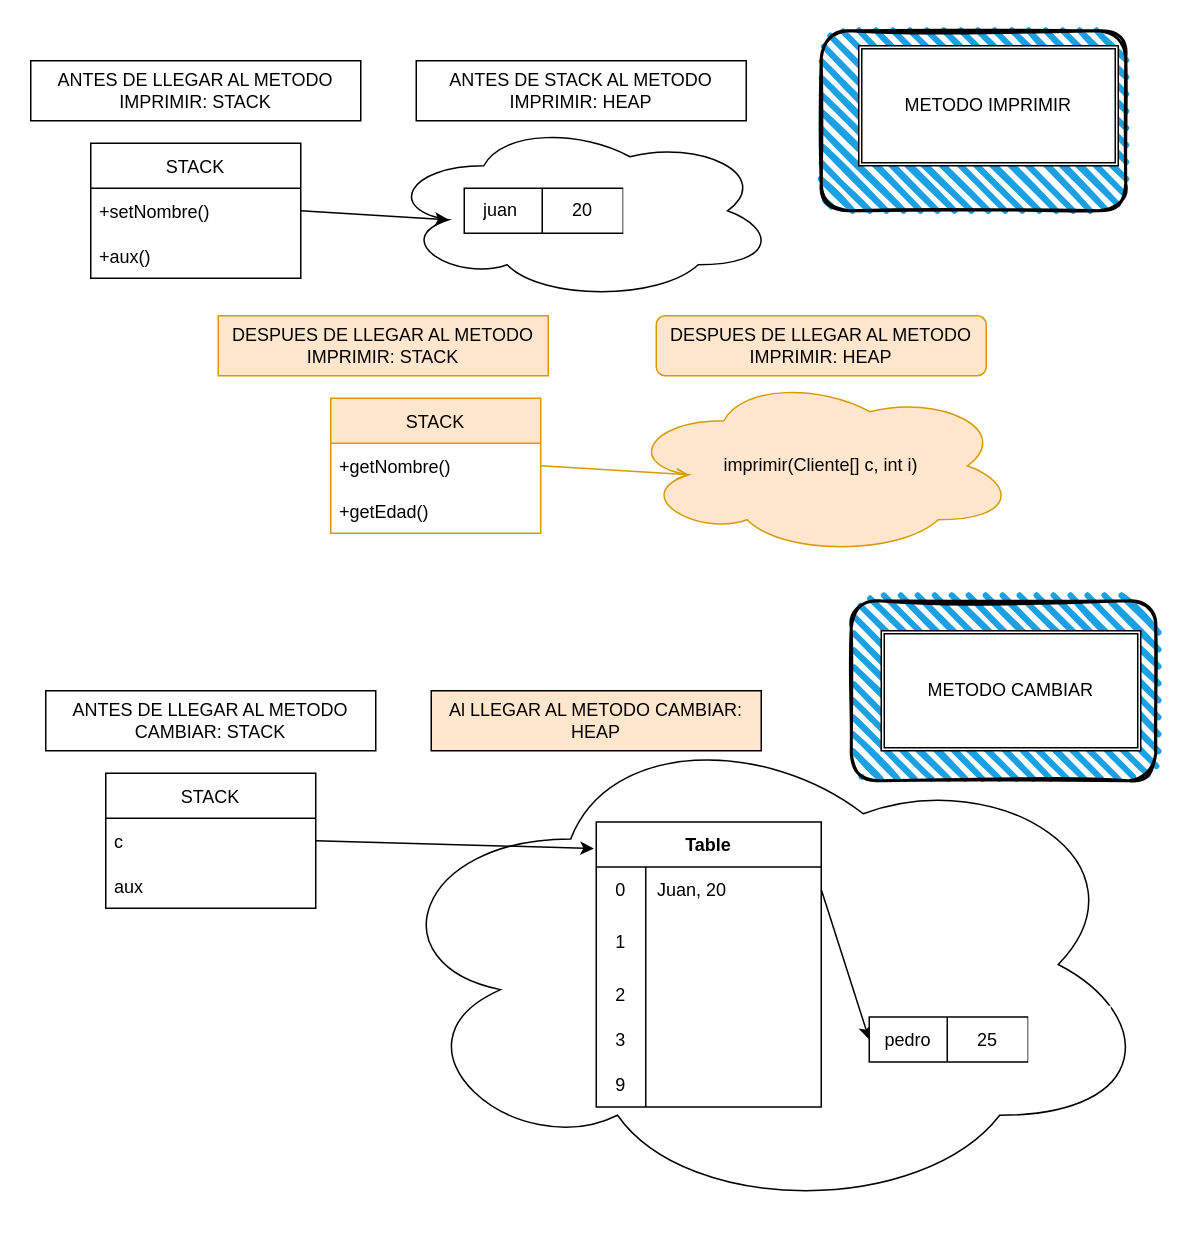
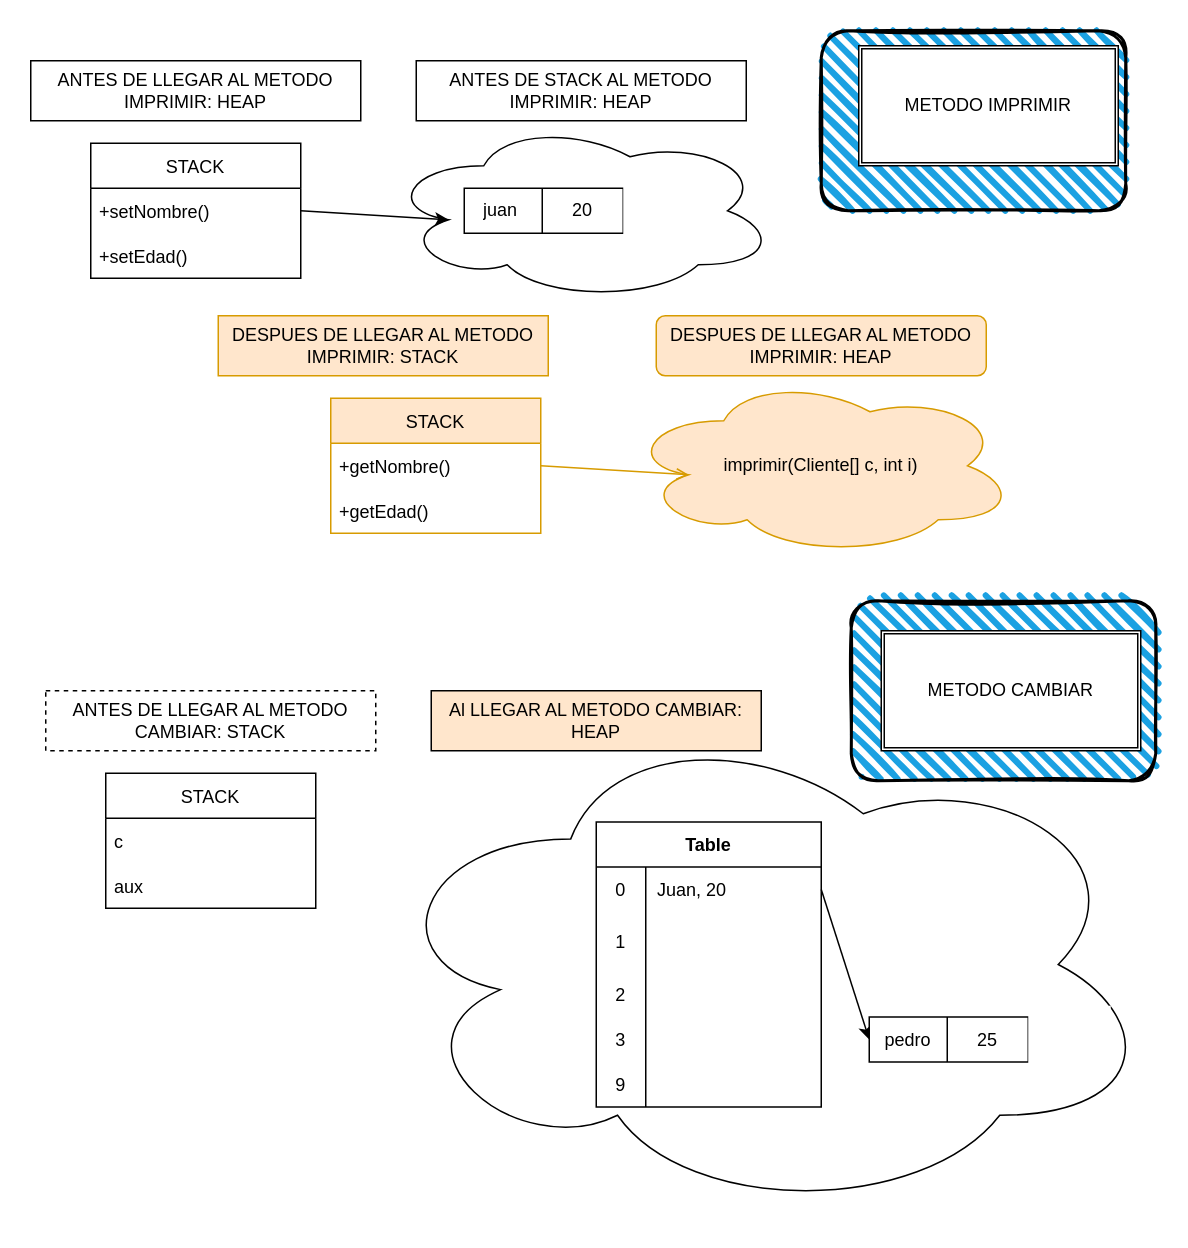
(196, 91) -> (196, 91)
(129, 257) -> (149, 257)
(211, 721) -> (211, 721)
(450, 844) -> none
